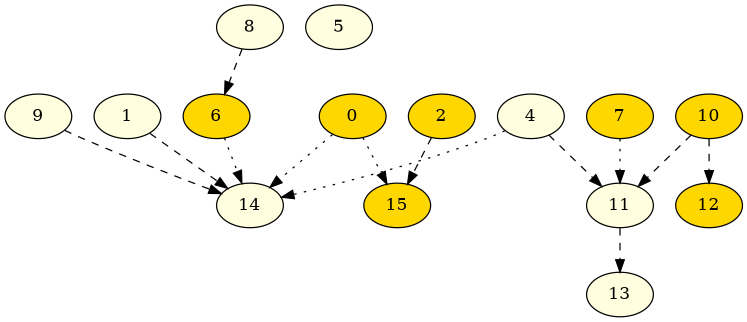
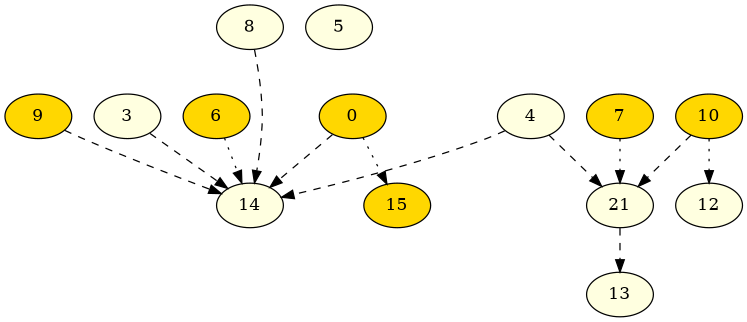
(236, 66) -> (262, 110)
(38, 116) -> (38, 116)
(127, 116) -> (127, 116)
(442, 116) -> none
(709, 155) -> (709, 155)
(306, 157) -> (306, 157)
(400, 167) -> (400, 167)
(620, 205) -> (620, 205)
(709, 205) -> (709, 205)
